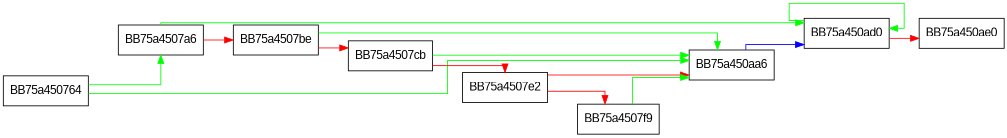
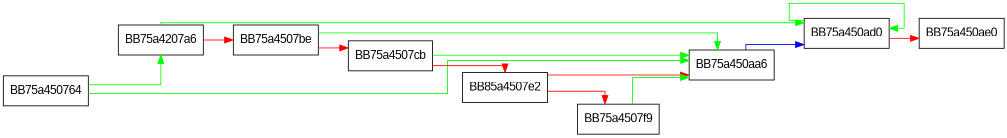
(161, 40) -> (161, 40)
(505, 88) -> (505, 88)
